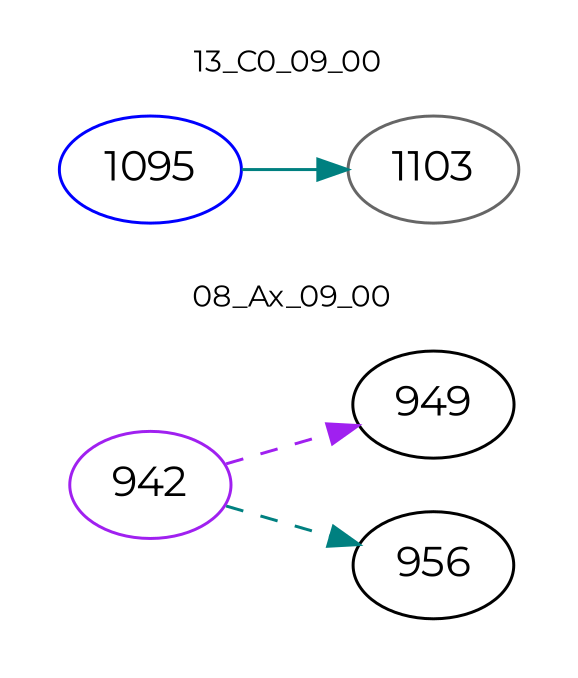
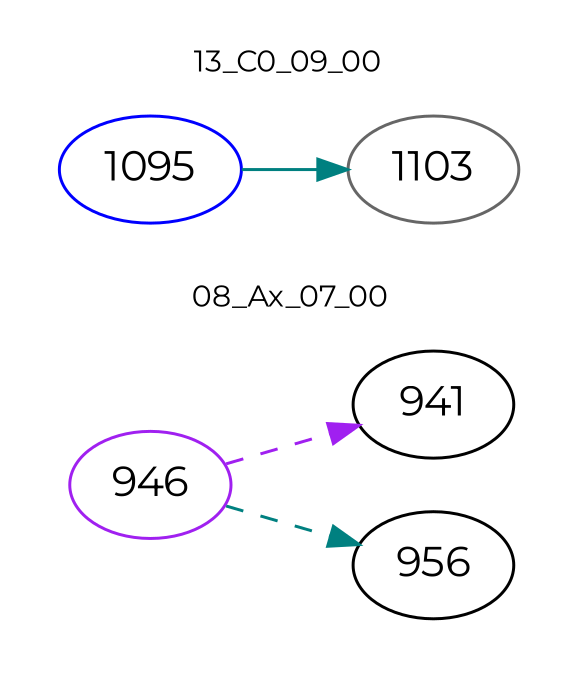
(292, 299) -> (291, 299)
(433, 405) -> (433, 405)
(150, 485) -> (150, 485)
